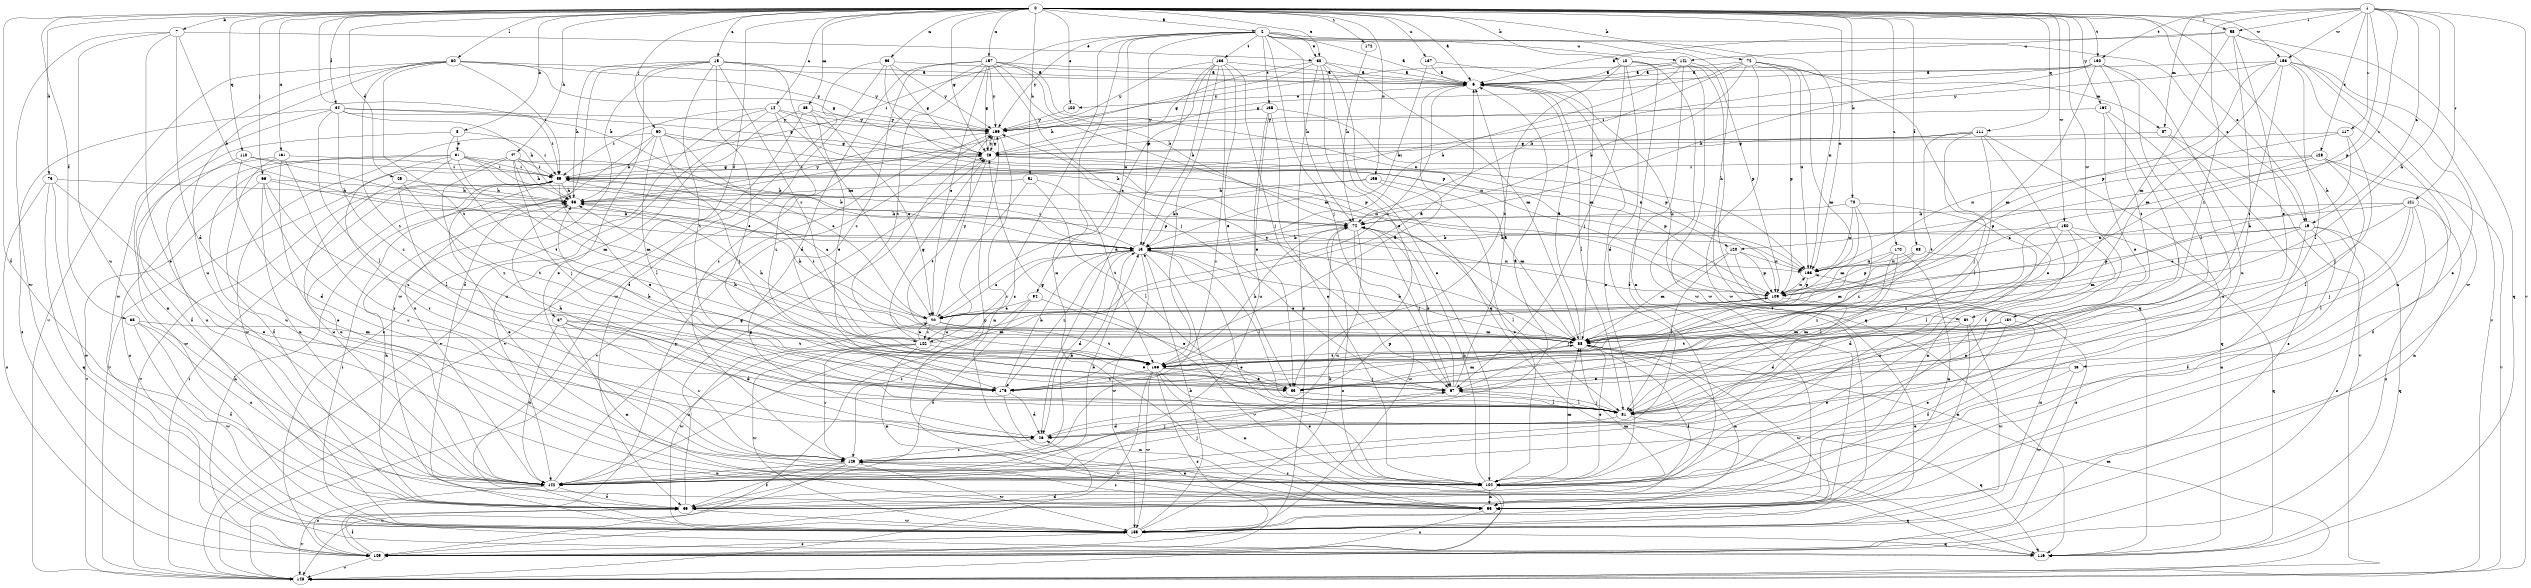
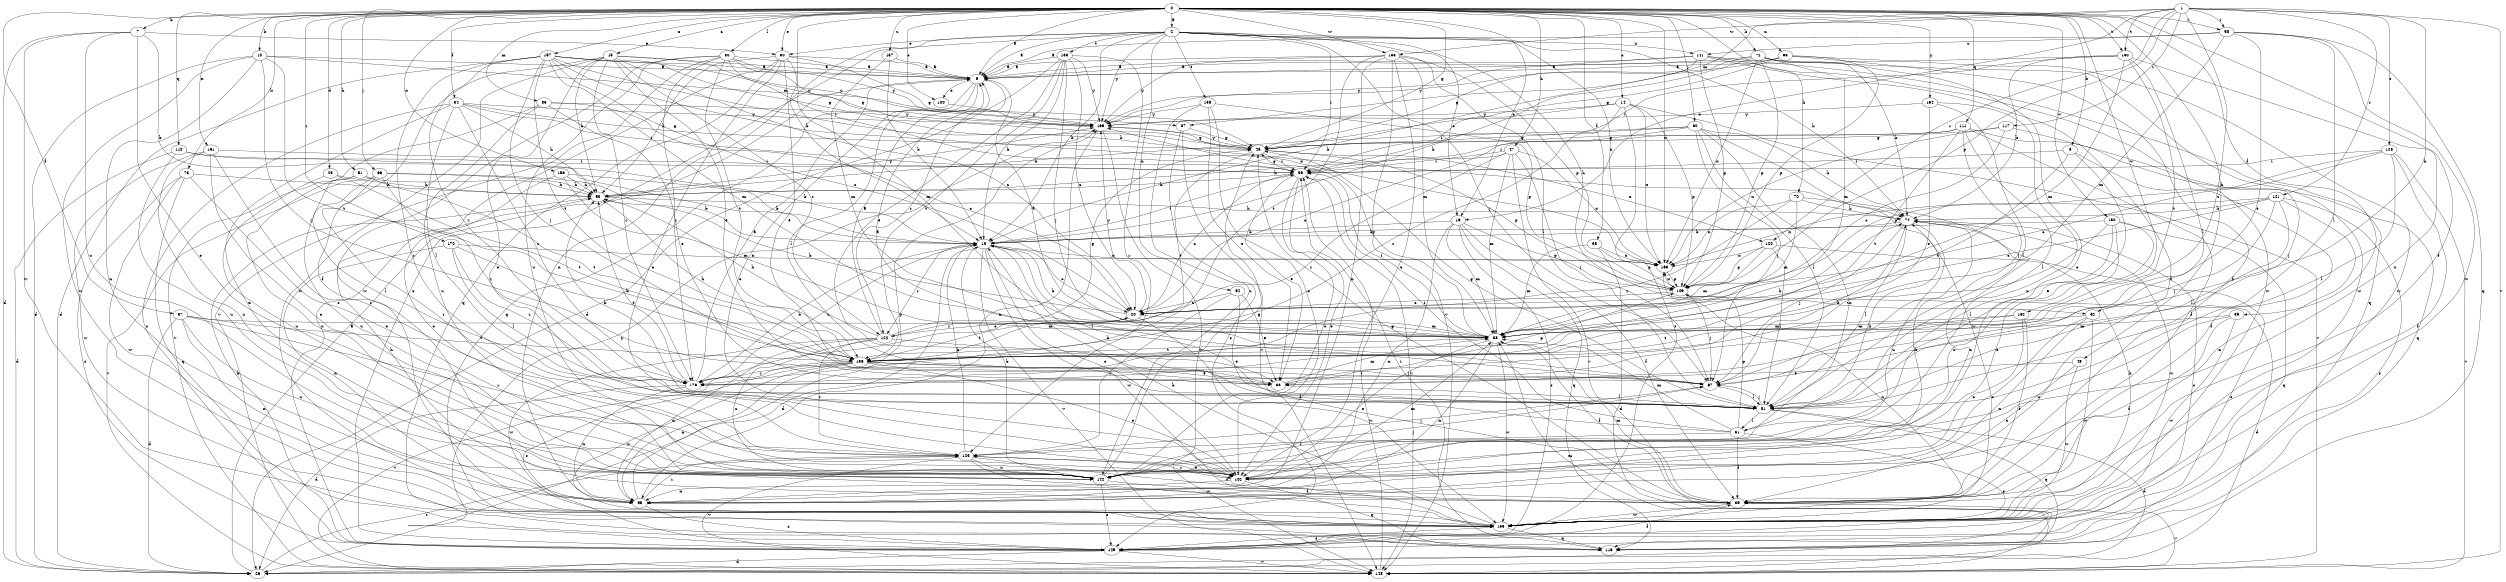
(1369, 47) -> none
(867, 395) -> (1751, 420)
